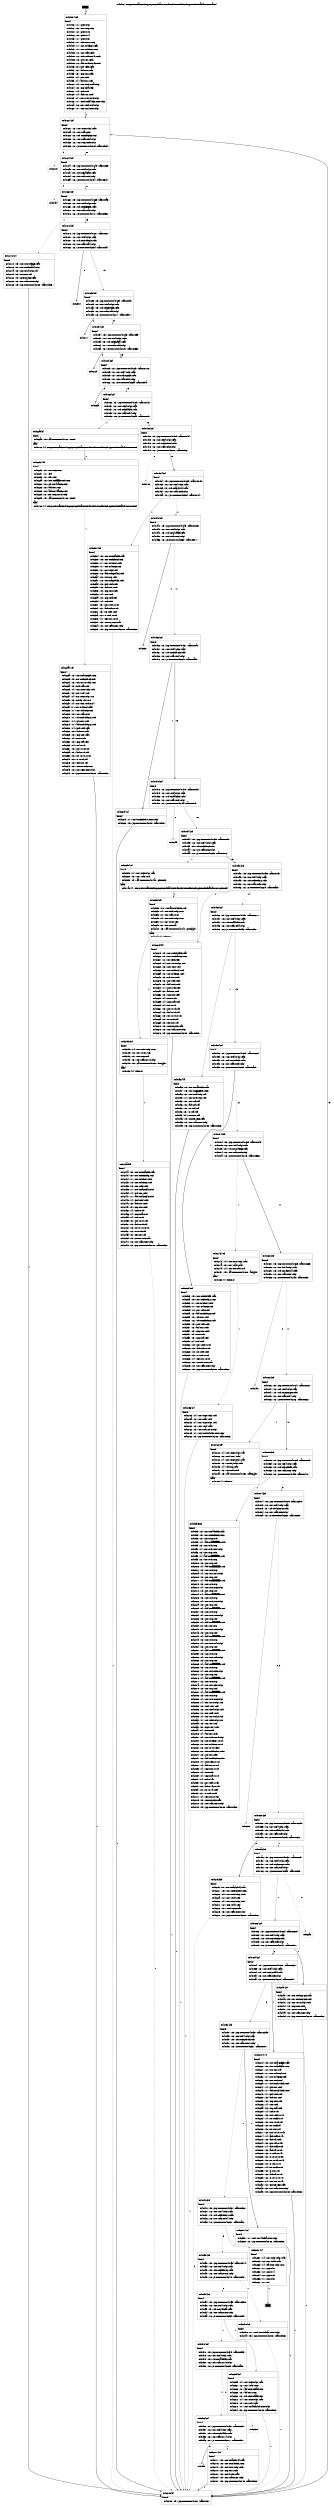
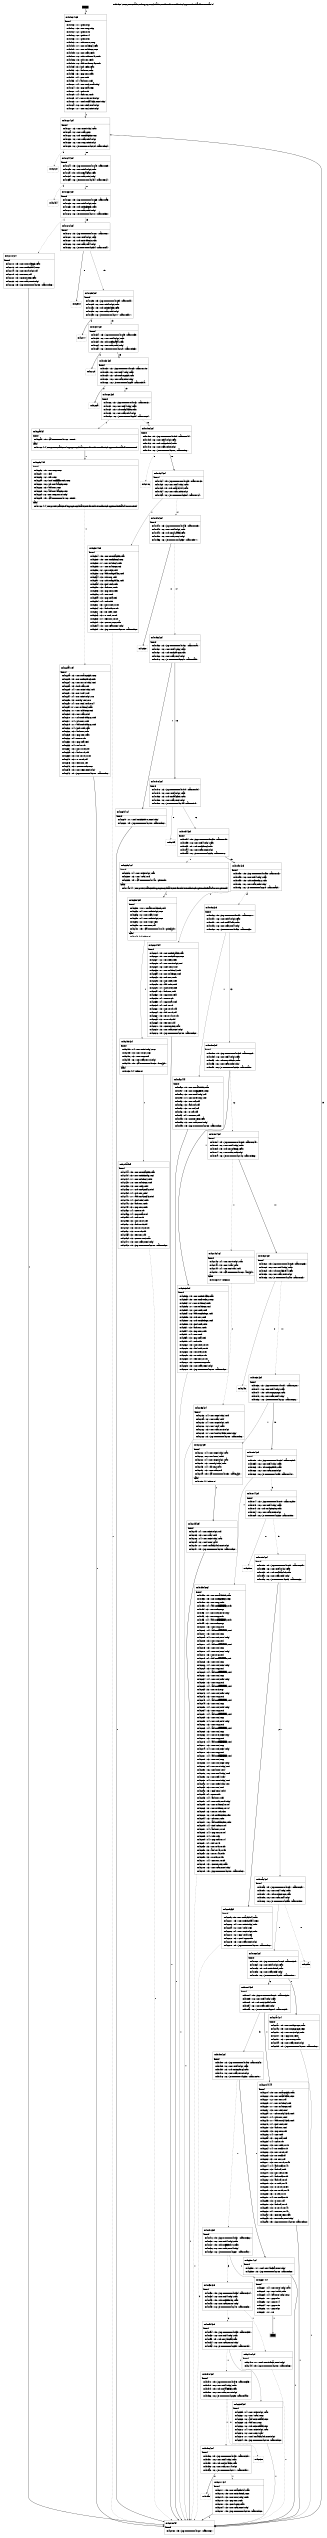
none -> (212, 1537)
